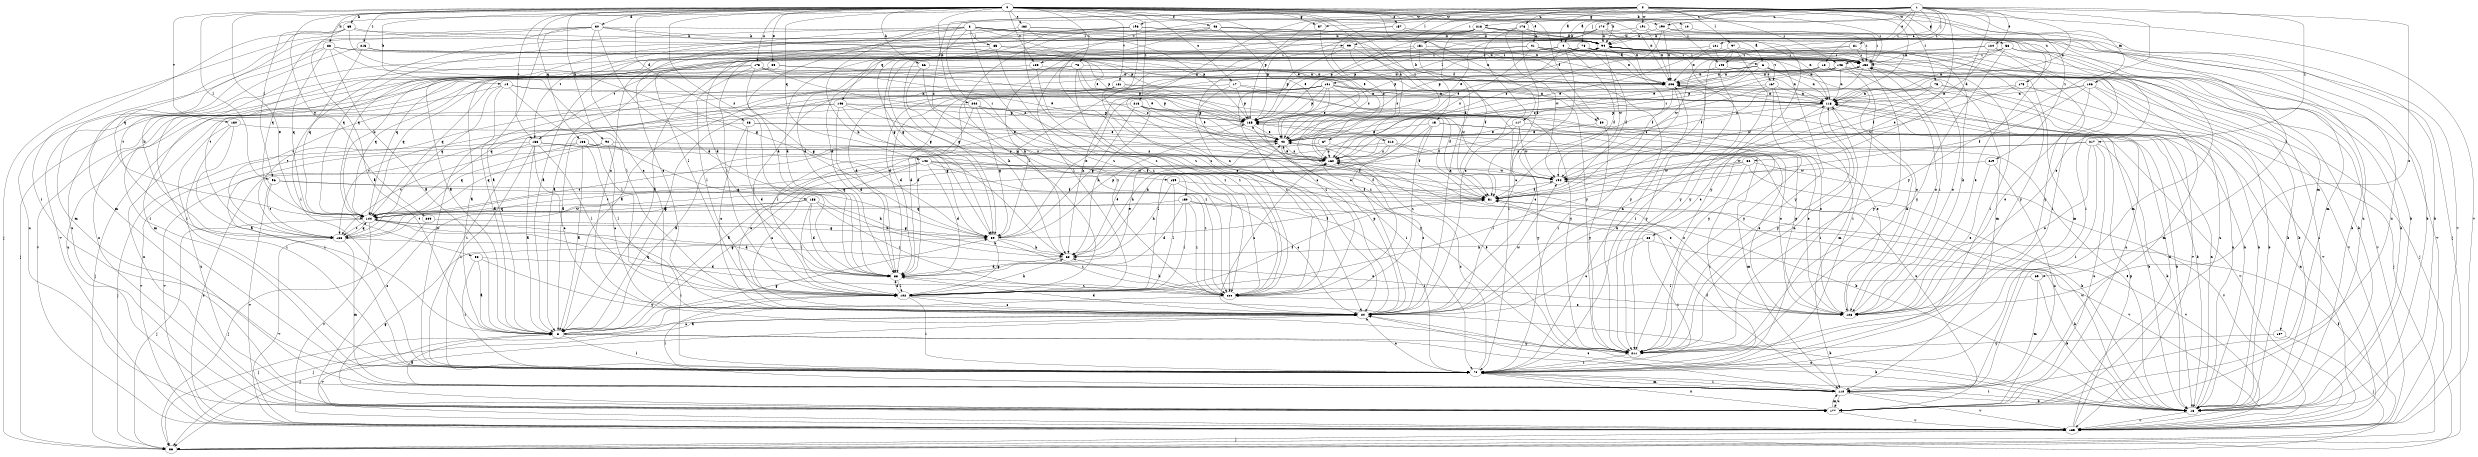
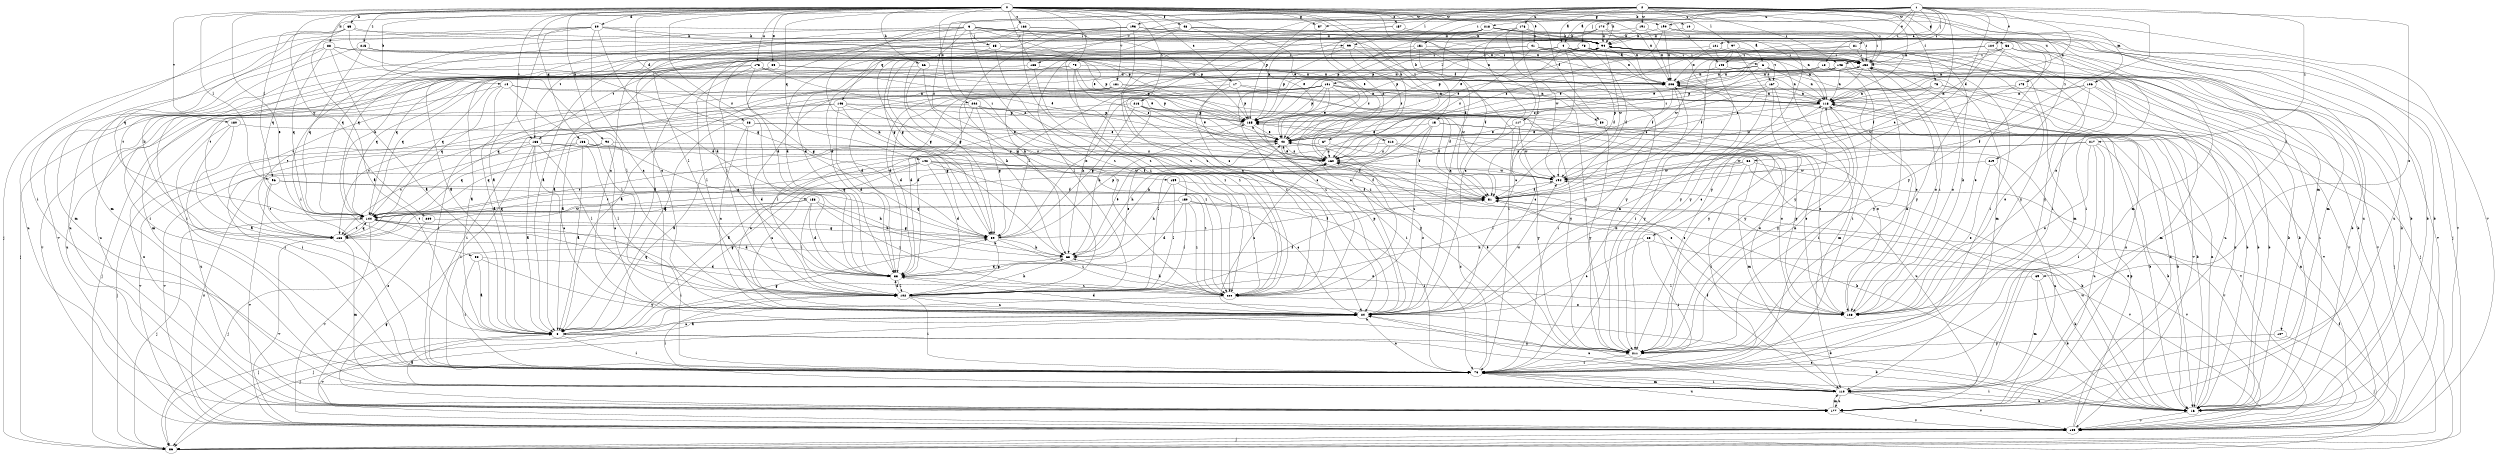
(438, 228) -> (439, 228)
